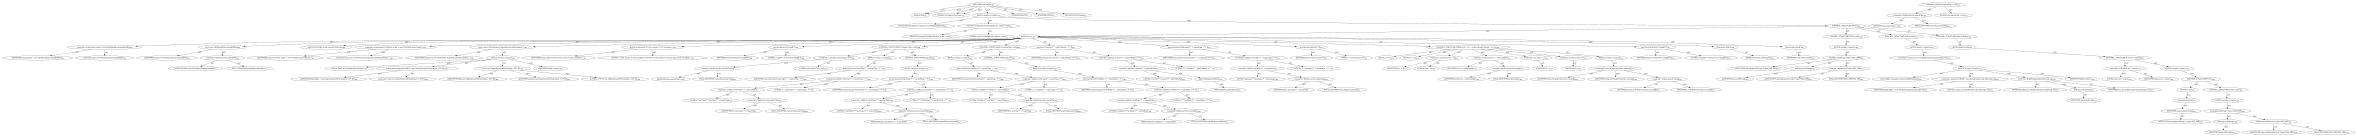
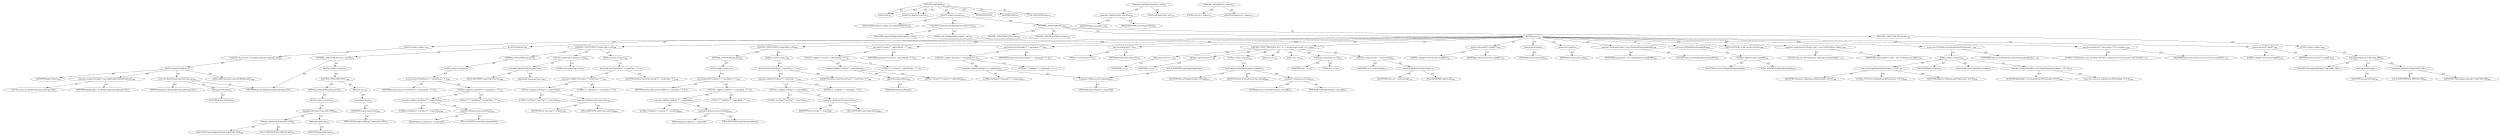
(167, 58) -> none
(2125, 63) -> (302, 73)
(1326, 84) -> (1141, 74)
